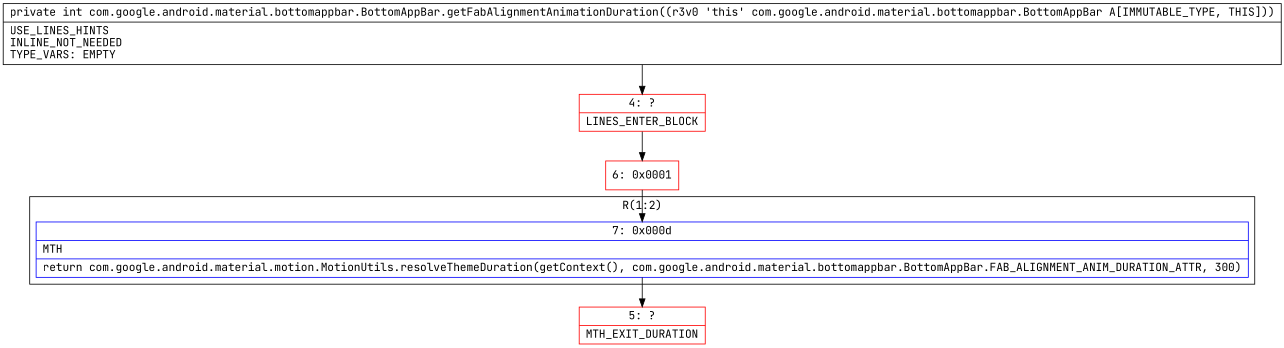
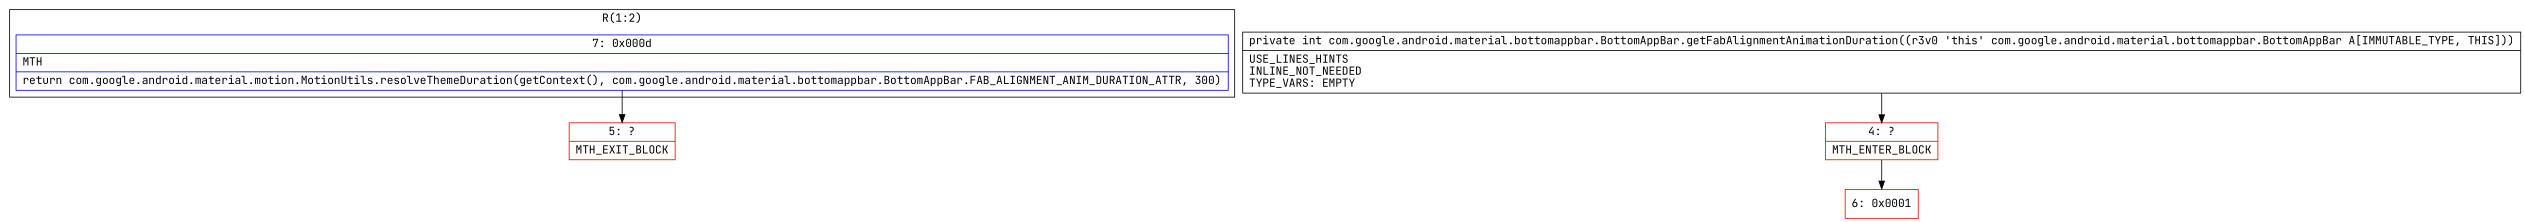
(642, 122) -> (1882, 150)
(642, 202) -> none
(642, 334) -> (622, 150)
